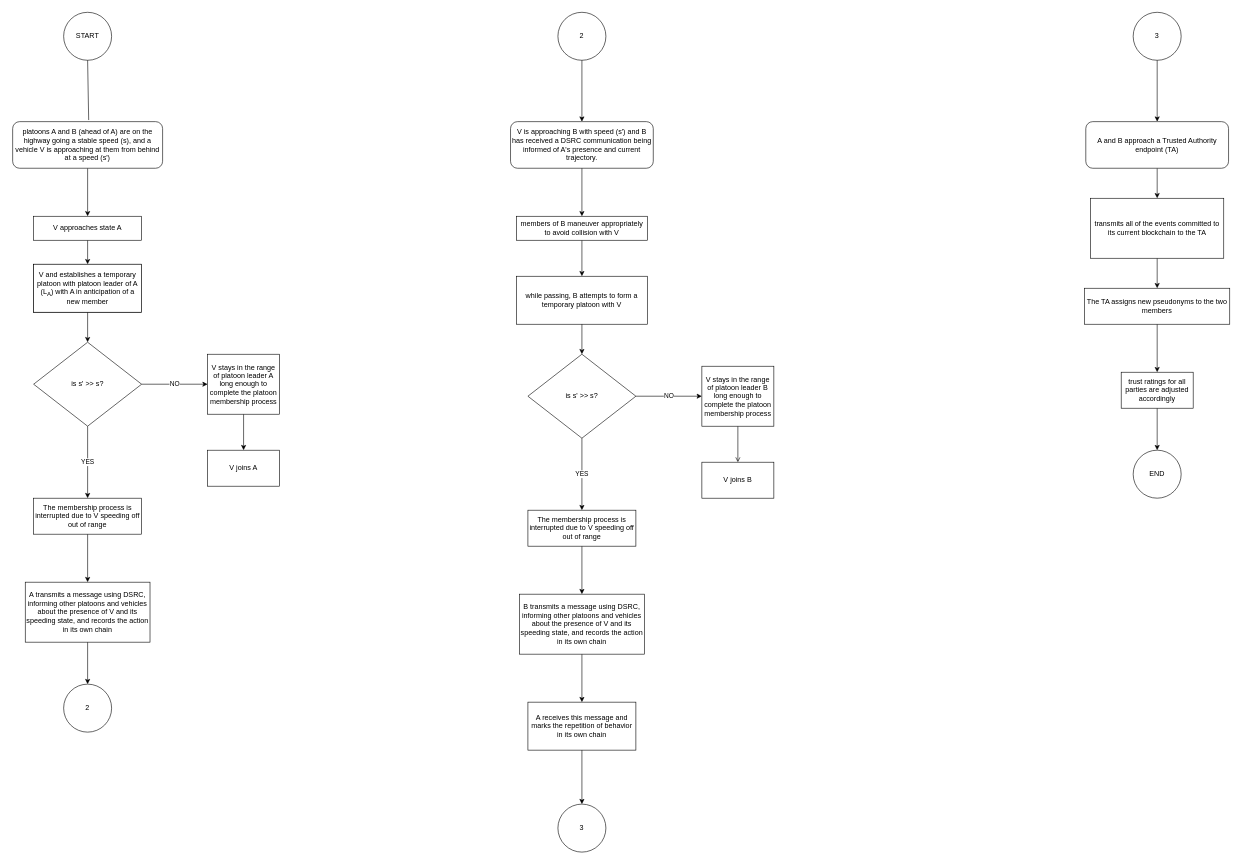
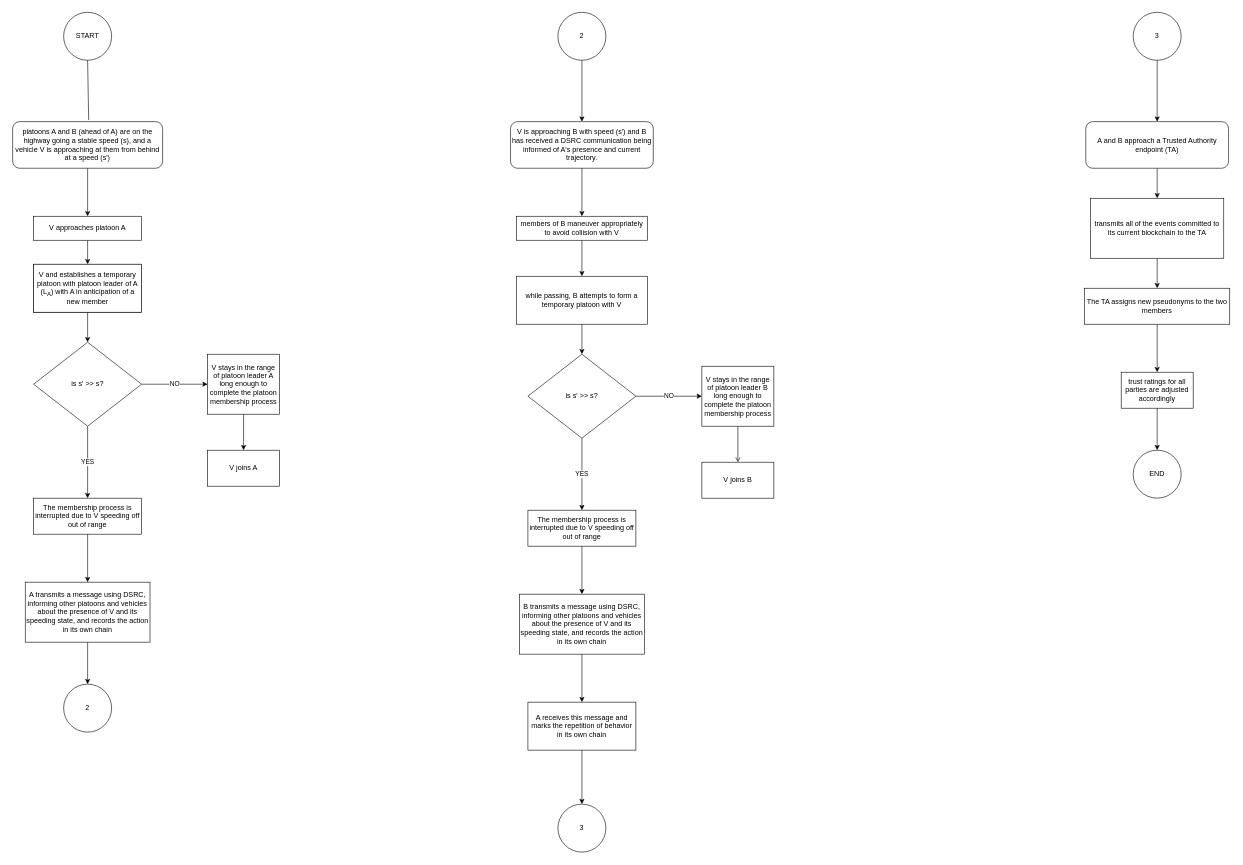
(87, 228) -> (87, 228)
